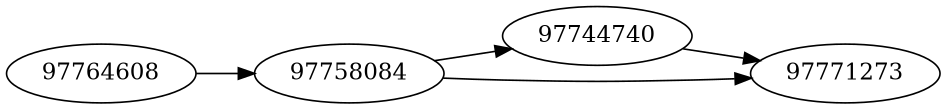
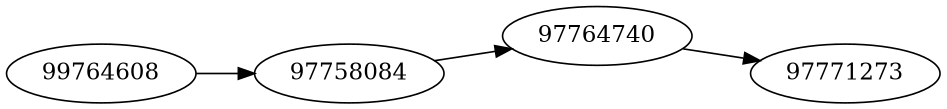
(597, 36) -> (597, 36)
(101, 74) -> (101, 74)
(589, 81) -> none
